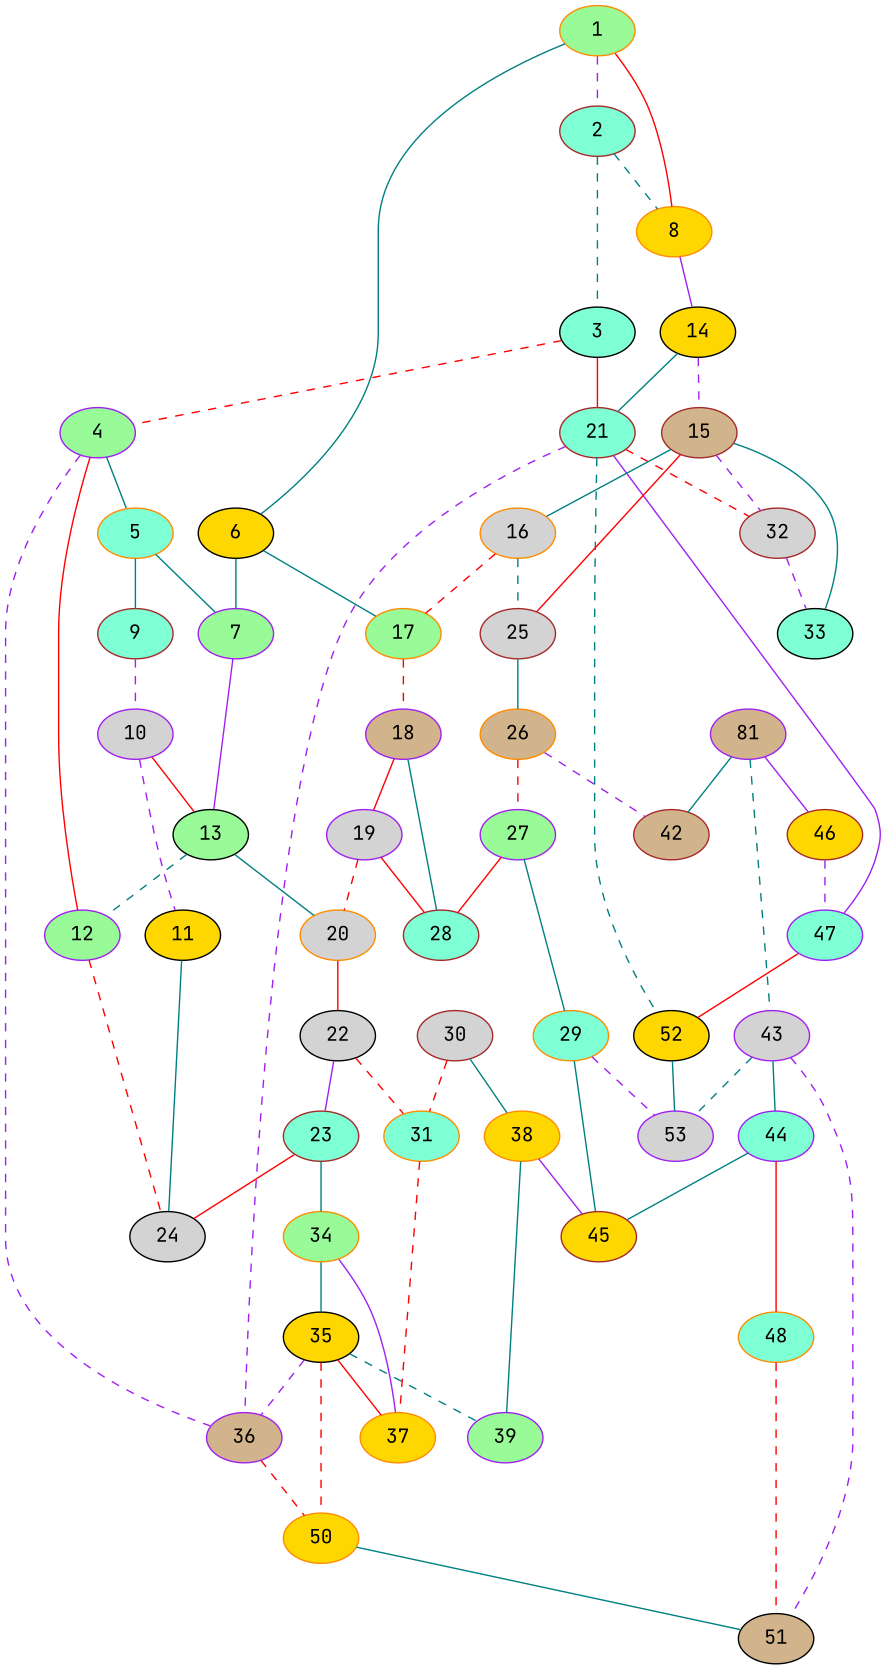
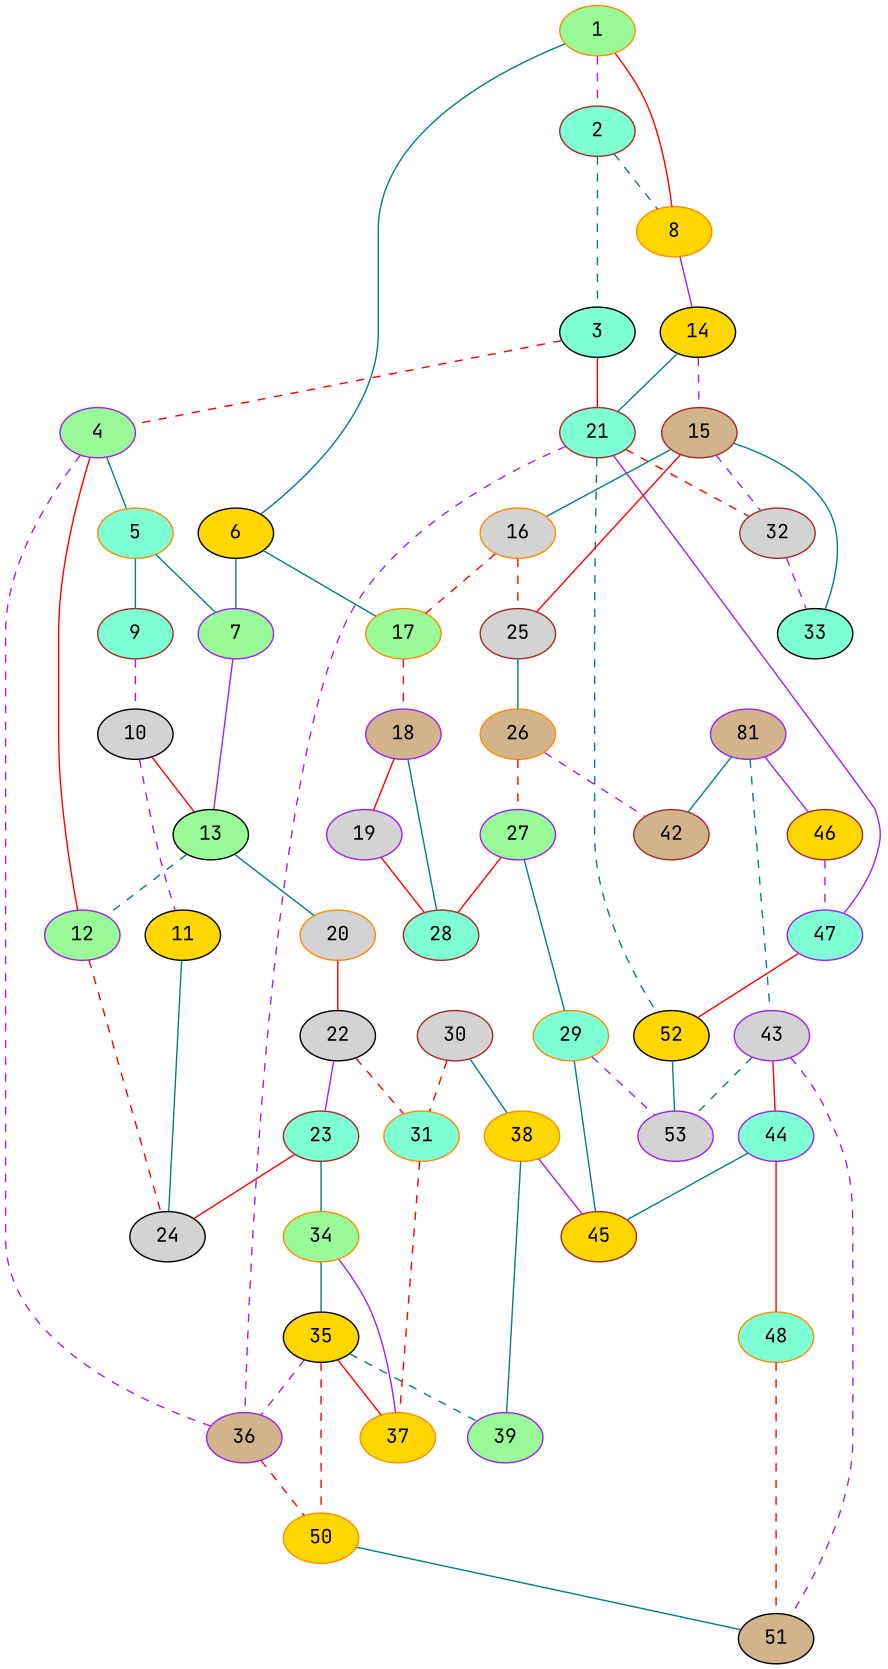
(518, 584) -> (518, 584)
(135, 734) -> (135, 734)
(351, 885) -> none
(774, 1086) -> (774, 1086)
